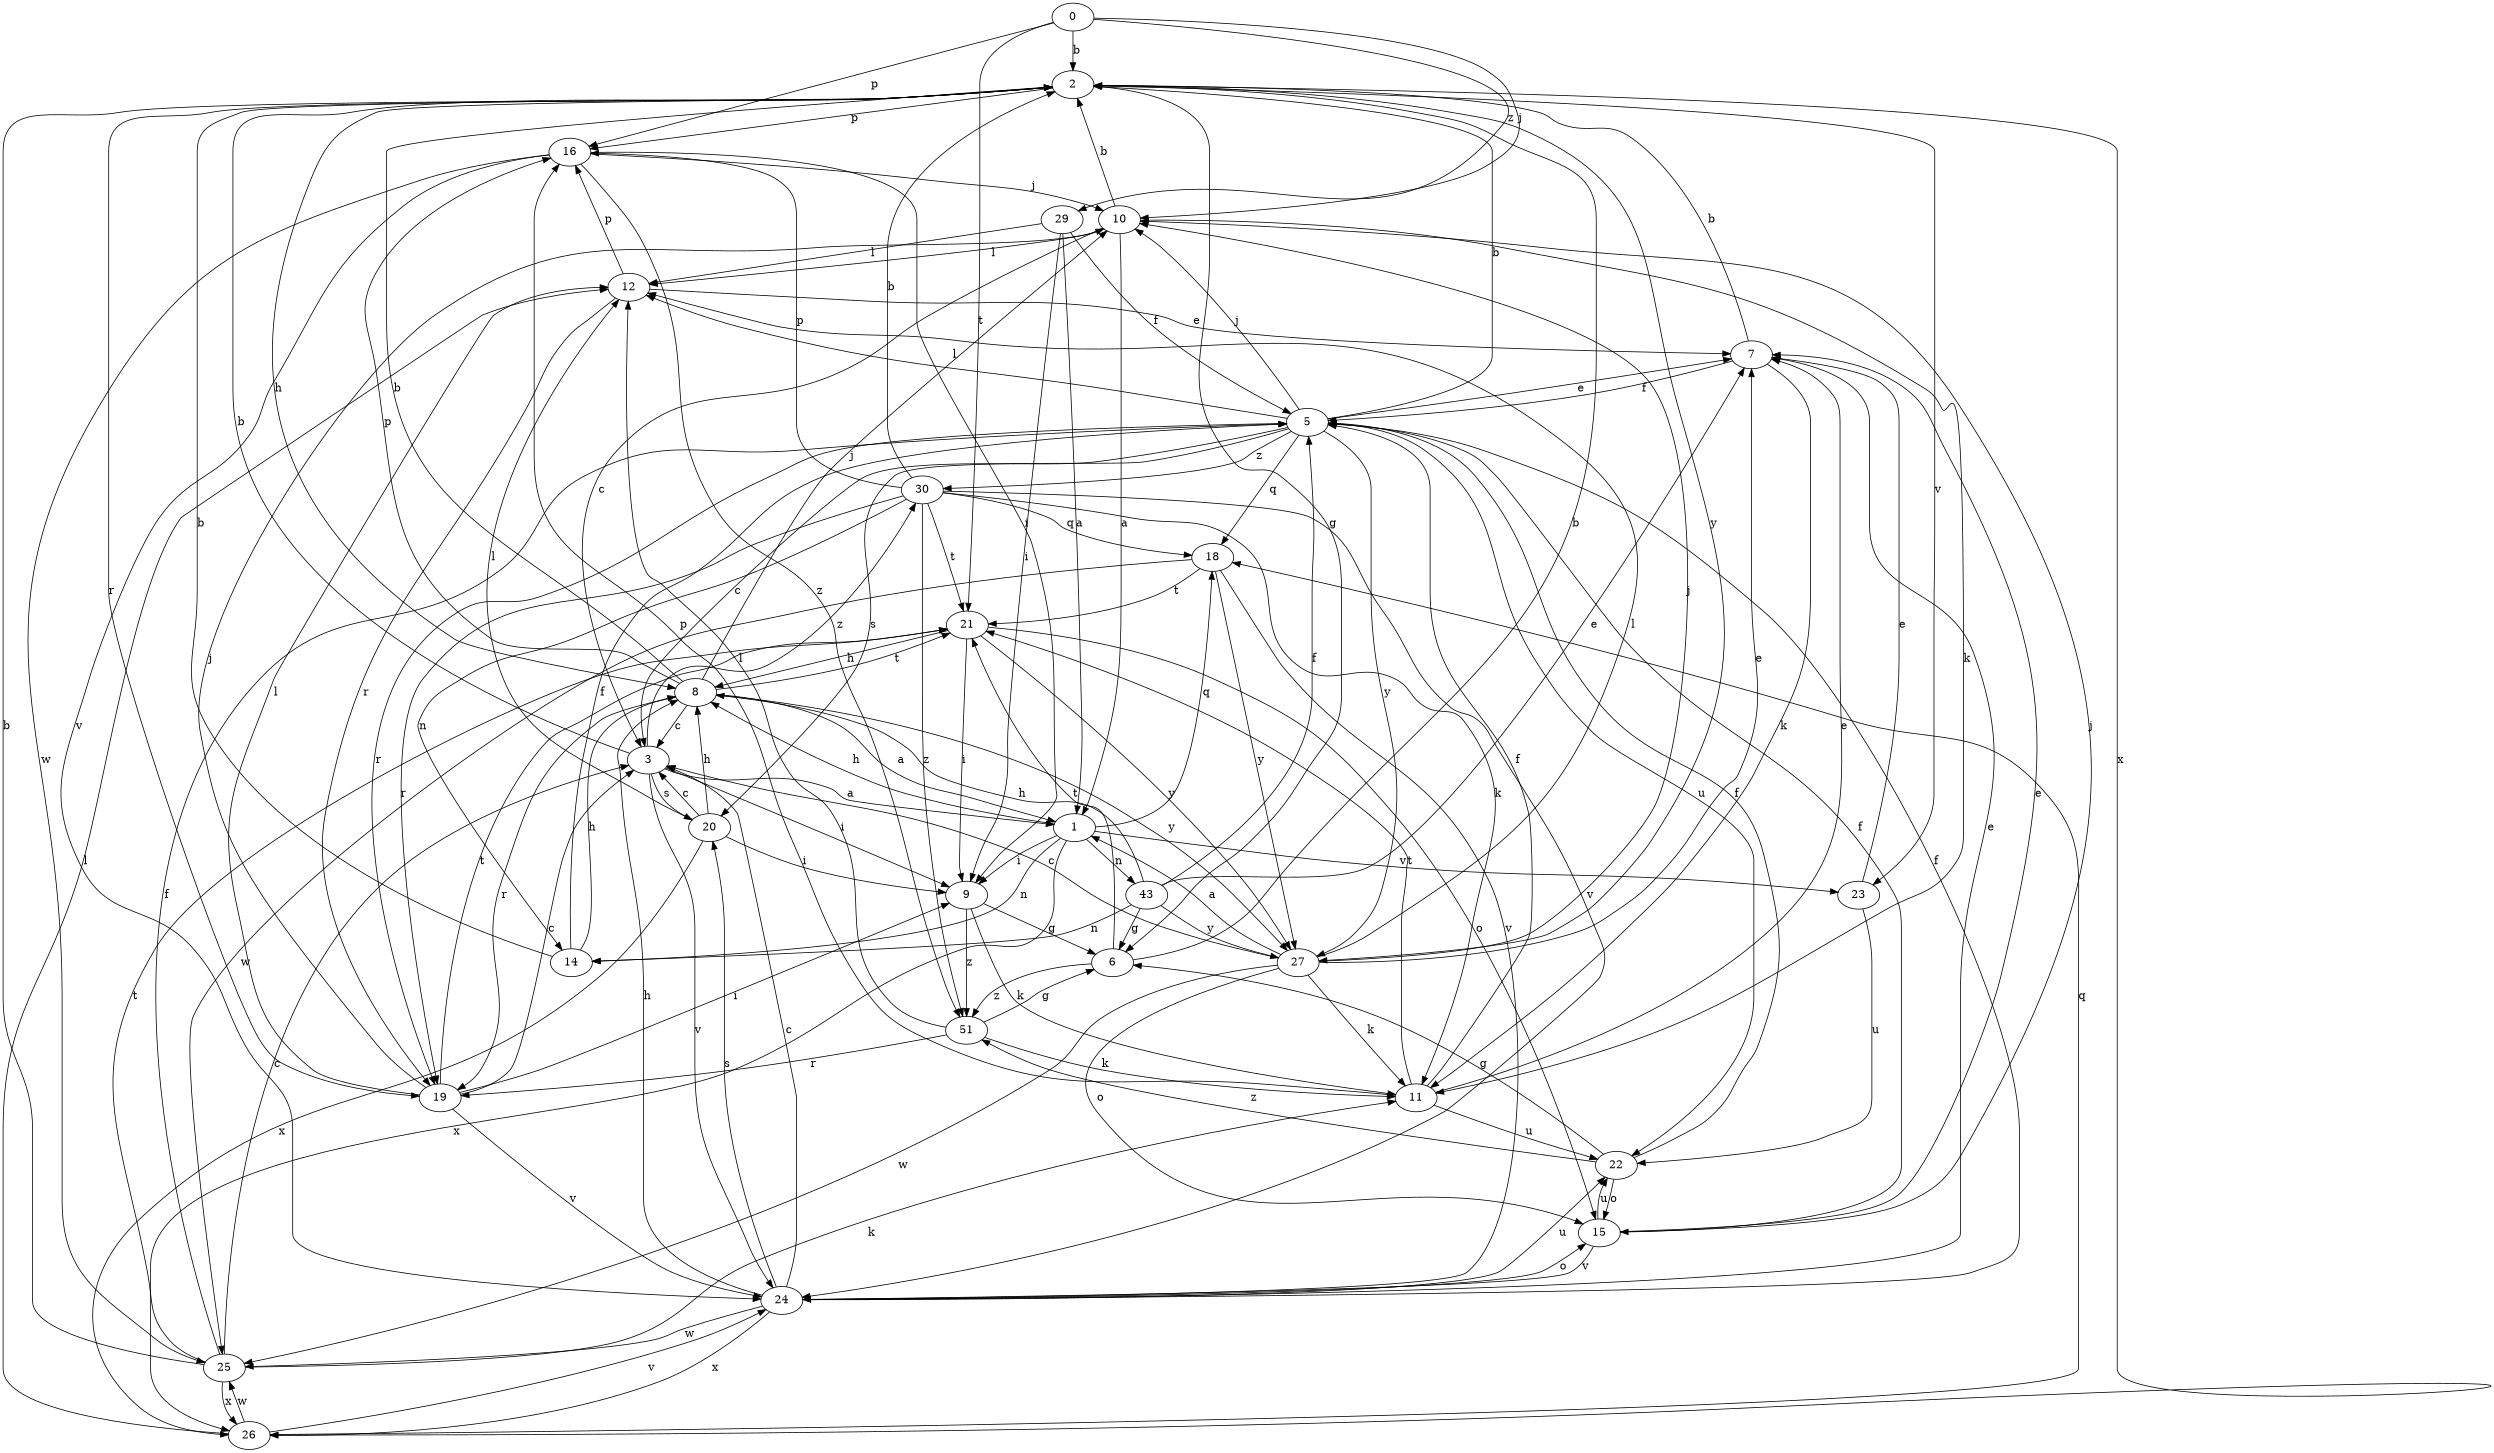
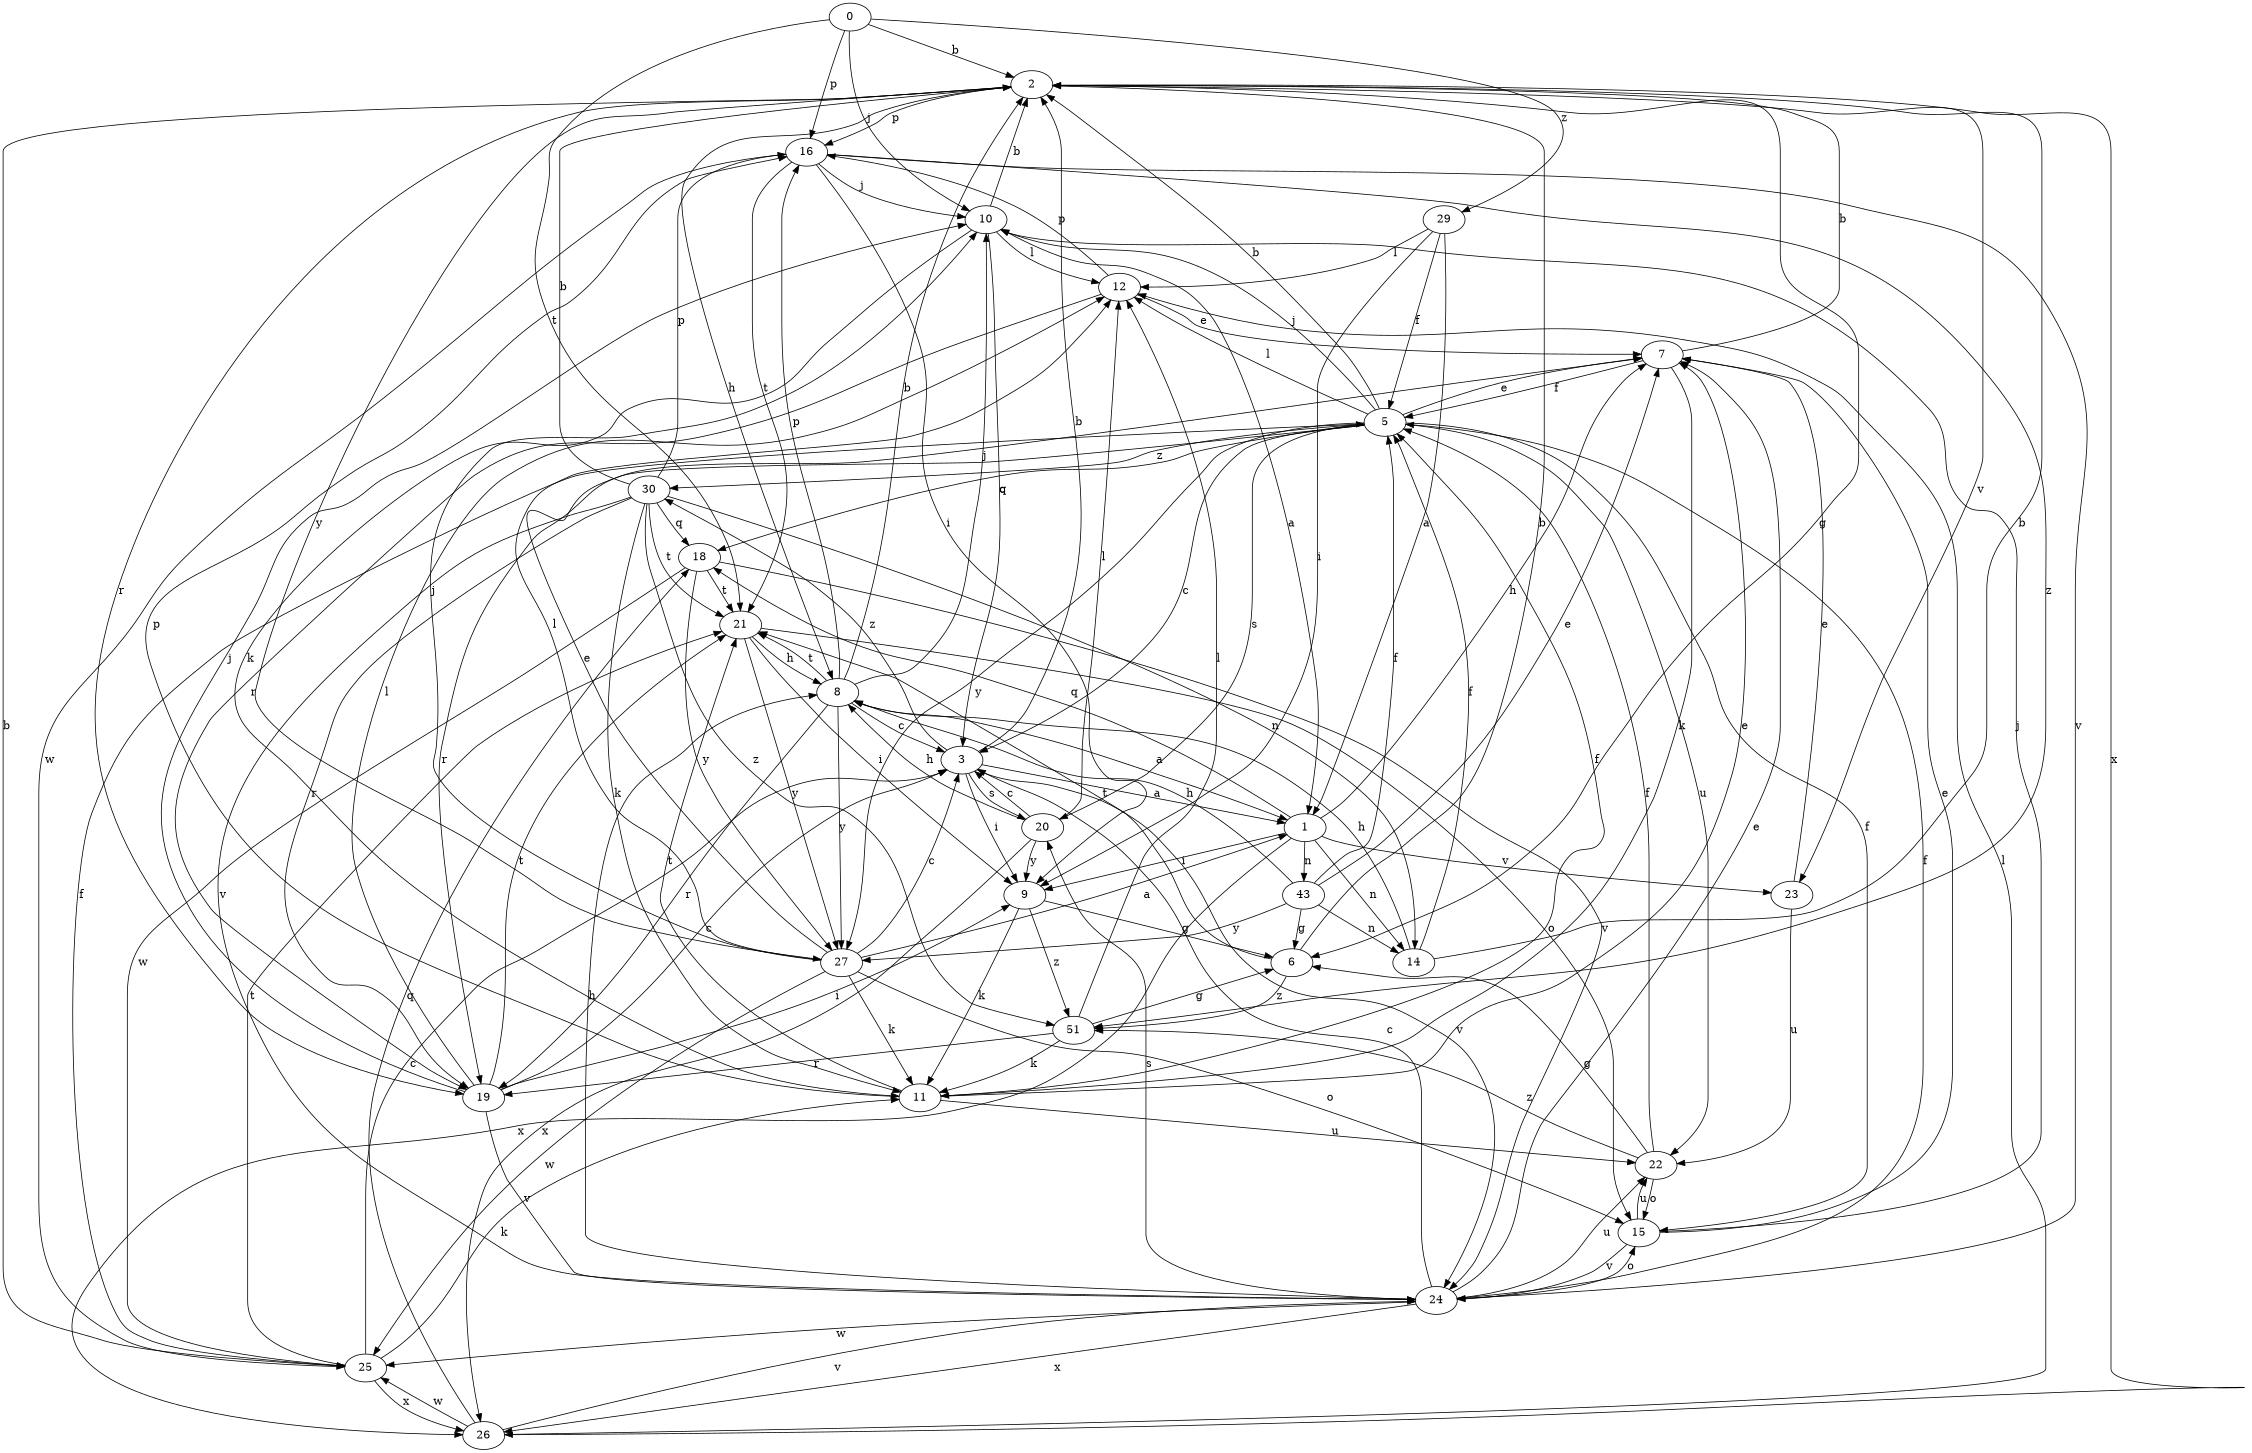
none -> (760, 381)
(879, 785) -> (1497, 604)
(805, 861) -> (1034, 861)
